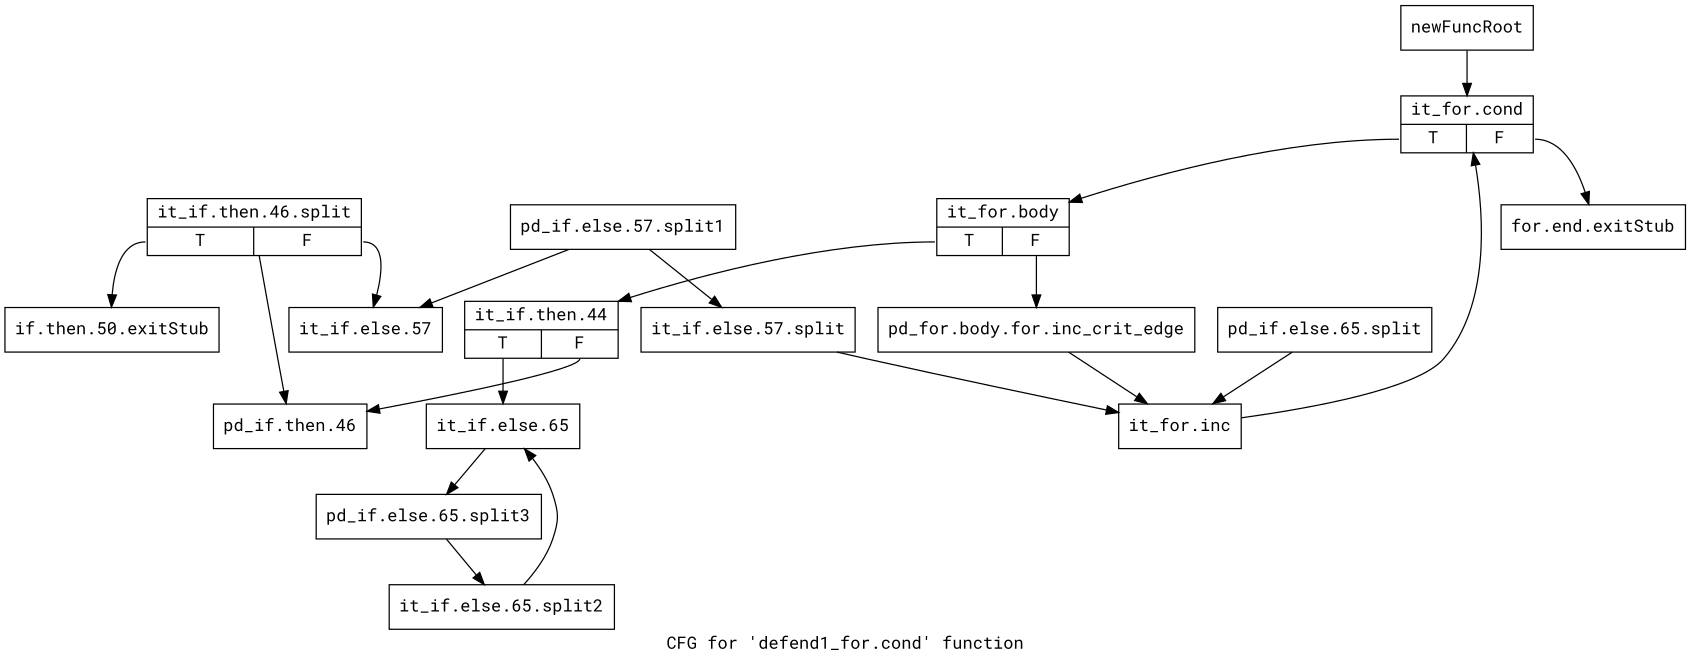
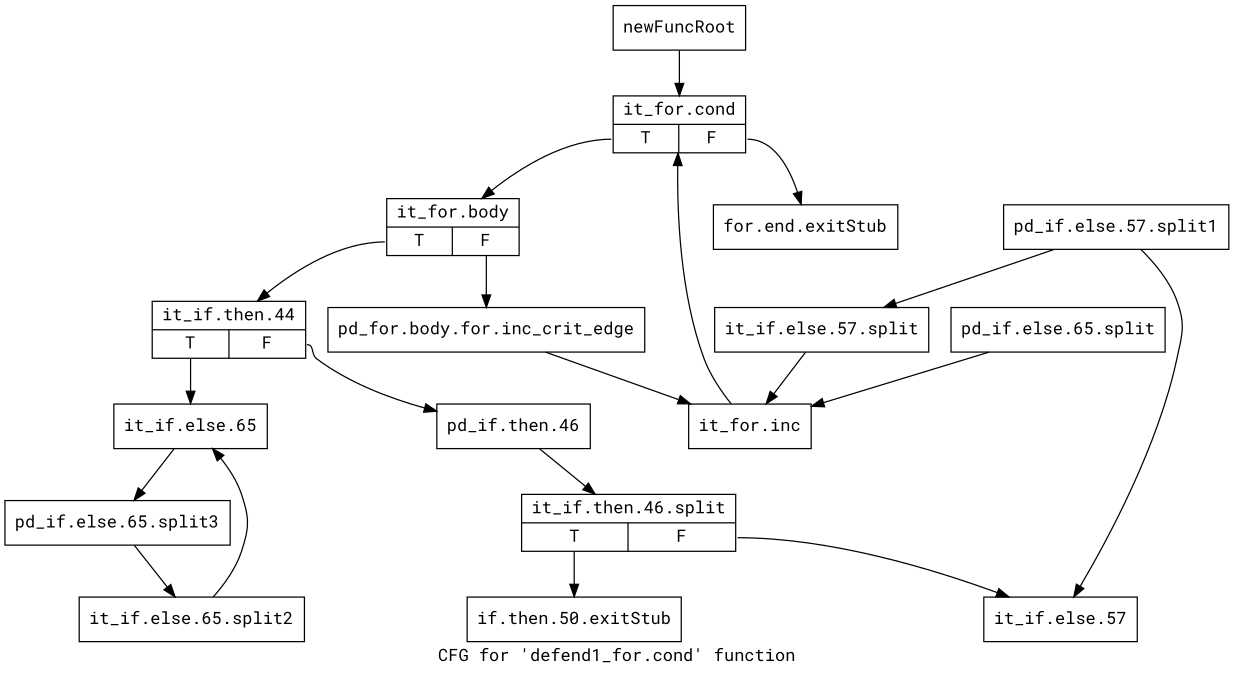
(271, 324) -> (563, 468)
